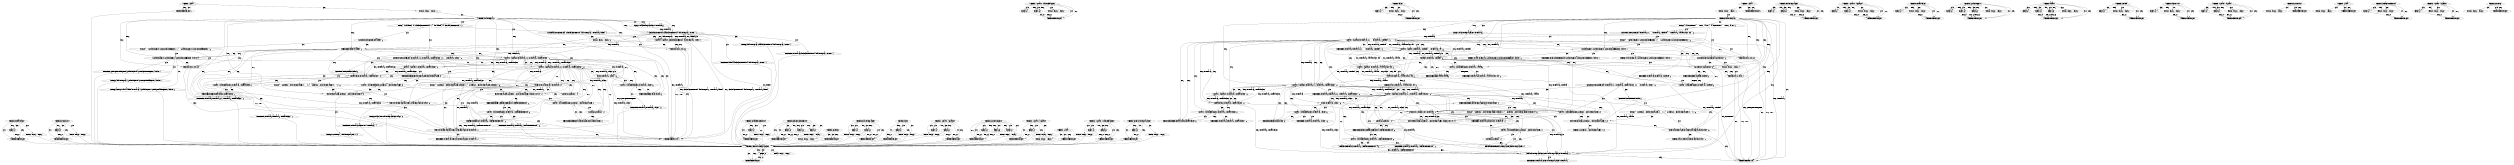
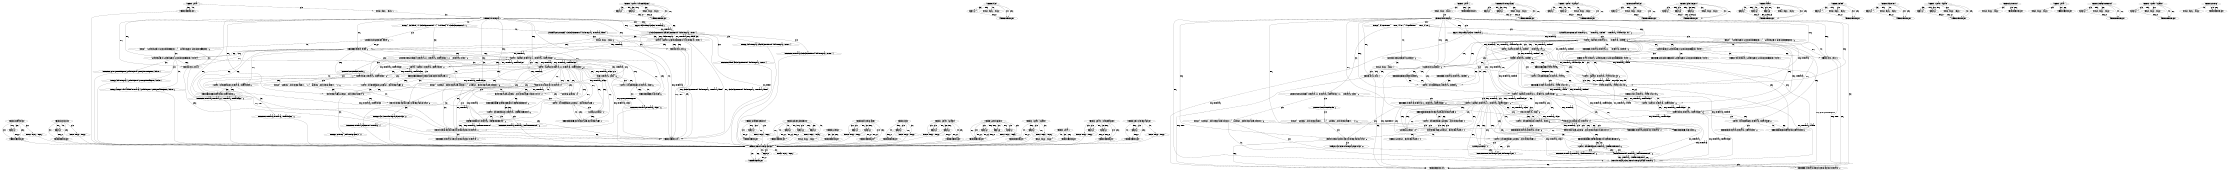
(368, 45) -> (376, 45)
(1708, 62) -> none
none -> (1481, 66)
none -> (1550, 71)
(1694, 81) -> (1410, 81)
